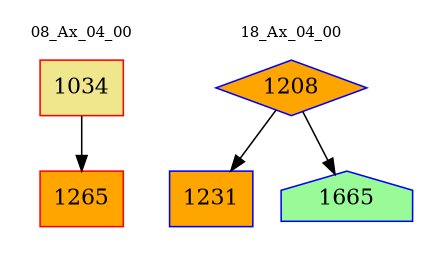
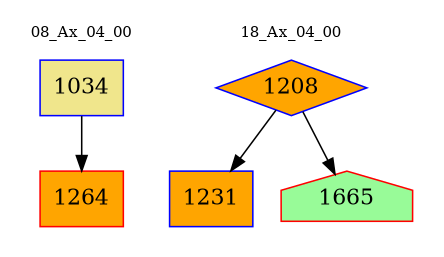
(82, 88) -> (82, 88)
(82, 199) -> (82, 199)
(347, 199) -> (347, 199)
